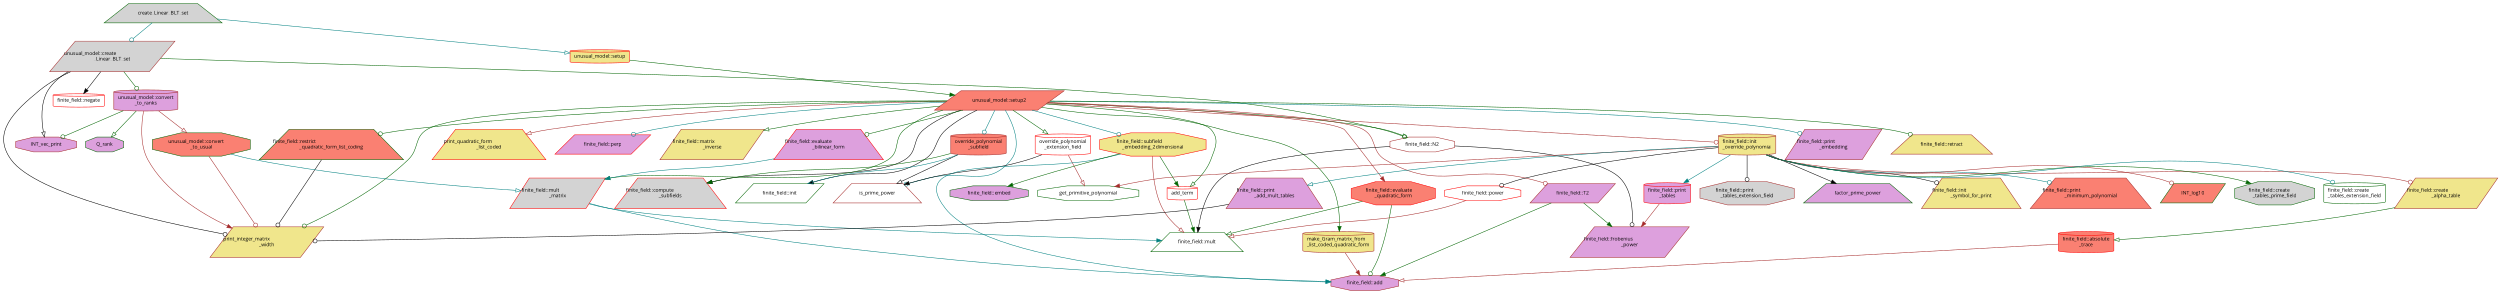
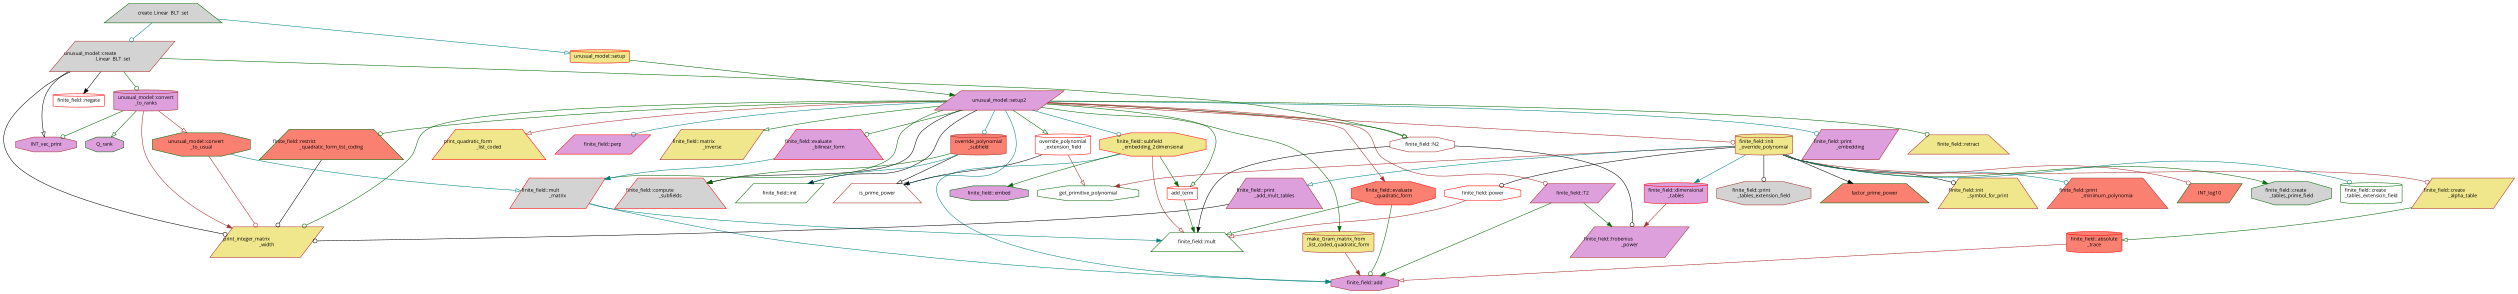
(999, 100) -> (999, 100)
(1667, 193) -> (1676, 193)
(1858, 193) -> (1875, 193)
